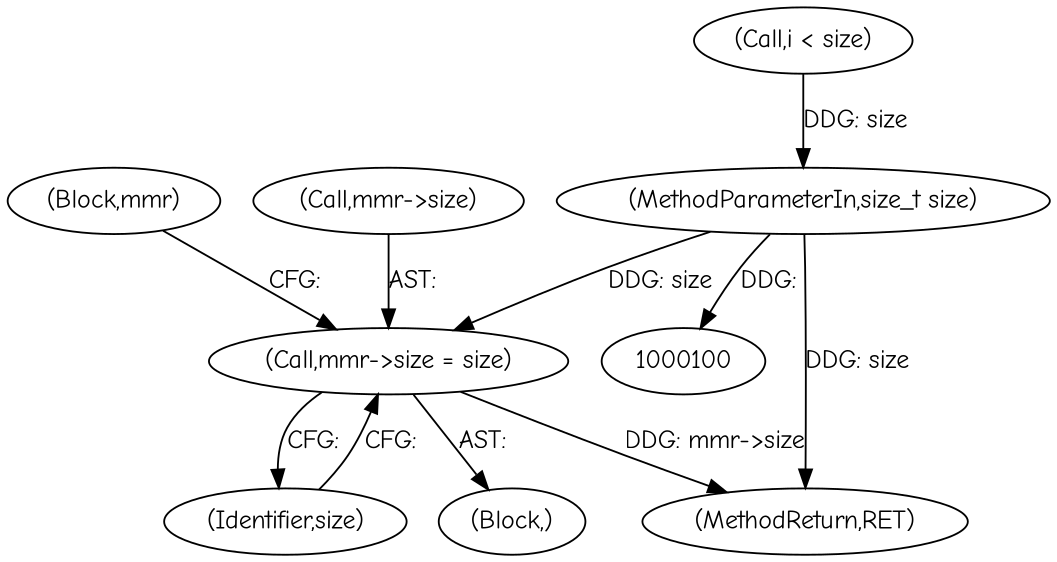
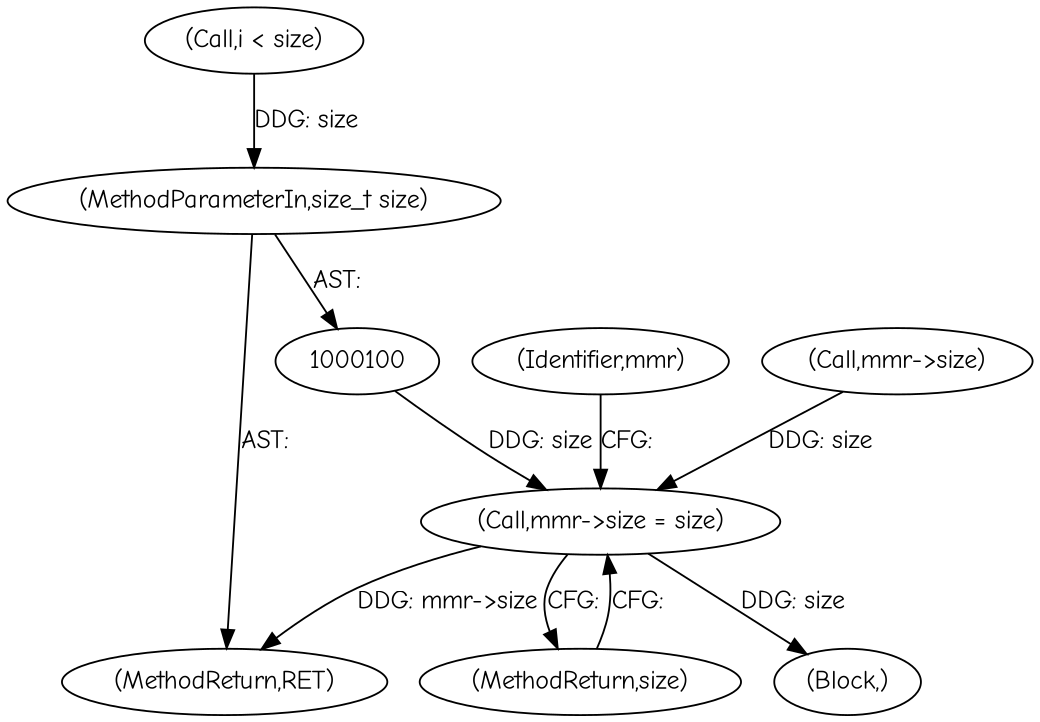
(114, 201) -> (601, 361)
(590, 274) -> (461, 438)
(417, 281) -> (821, 441)
(773, 281) -> (342, 281)
(858, 361) -> (270, 441)
(487, 441) -> (793, 602)
(285, 522) -> (580, 682)
